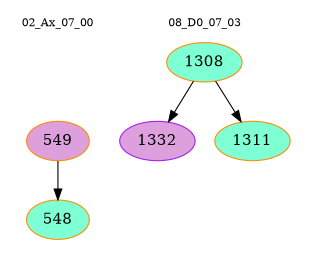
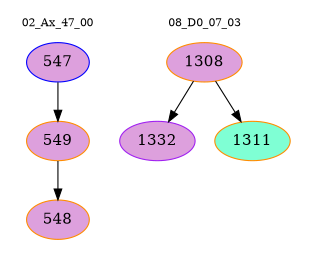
(58, 24) -> (58, 24)
none -> (58, 62)
(204, 62) -> (204, 62)
(58, 220) -> (58, 220)
